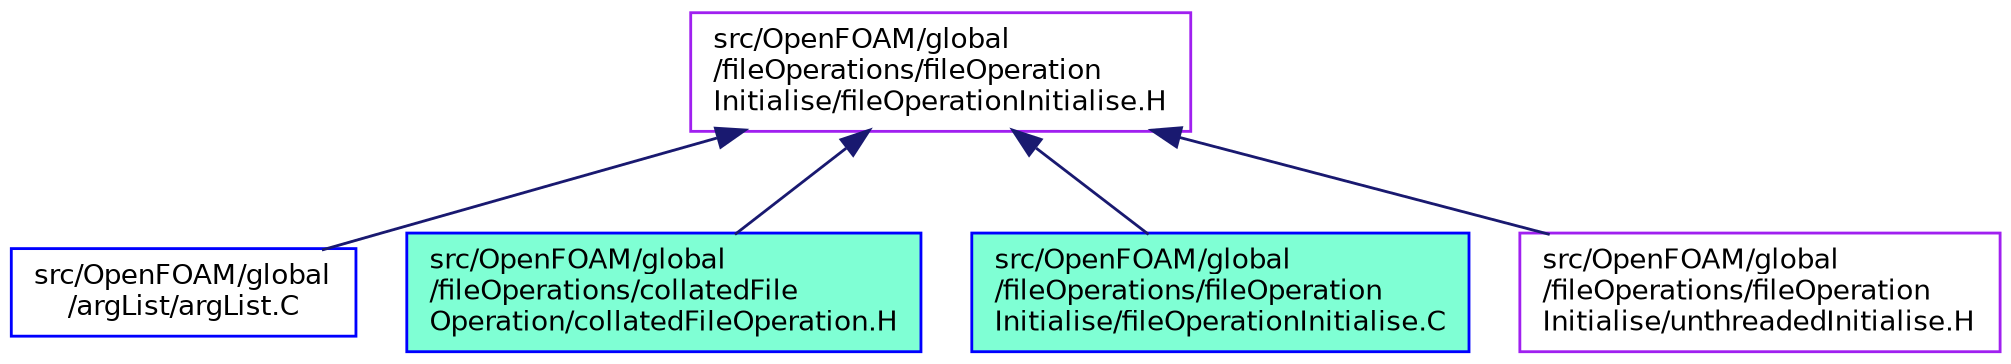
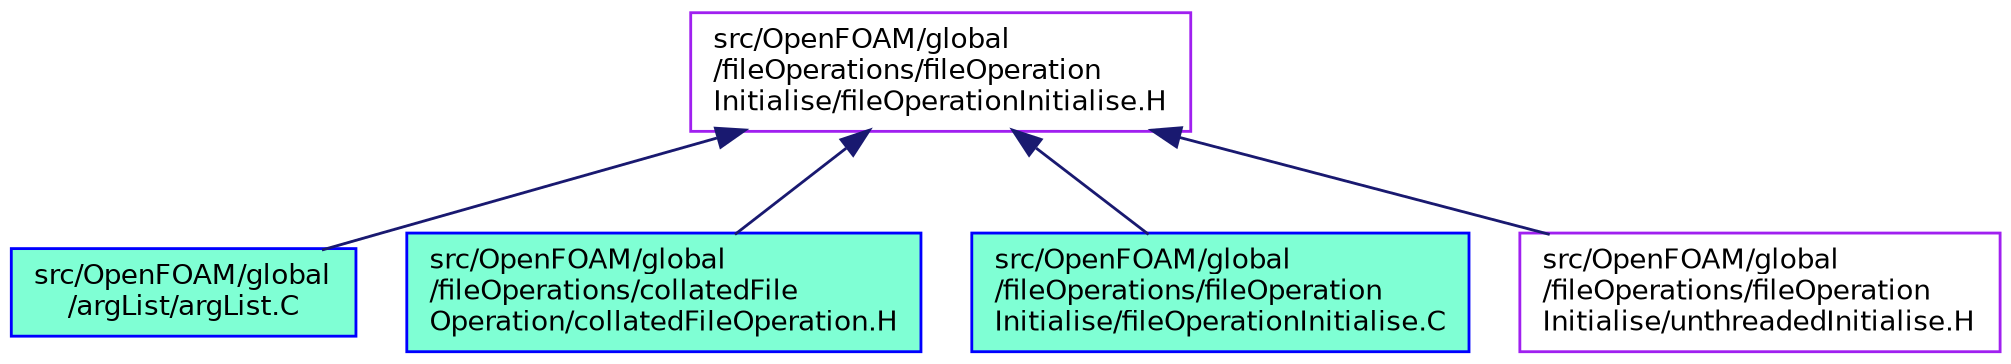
(184, 292) -> (184, 292)
